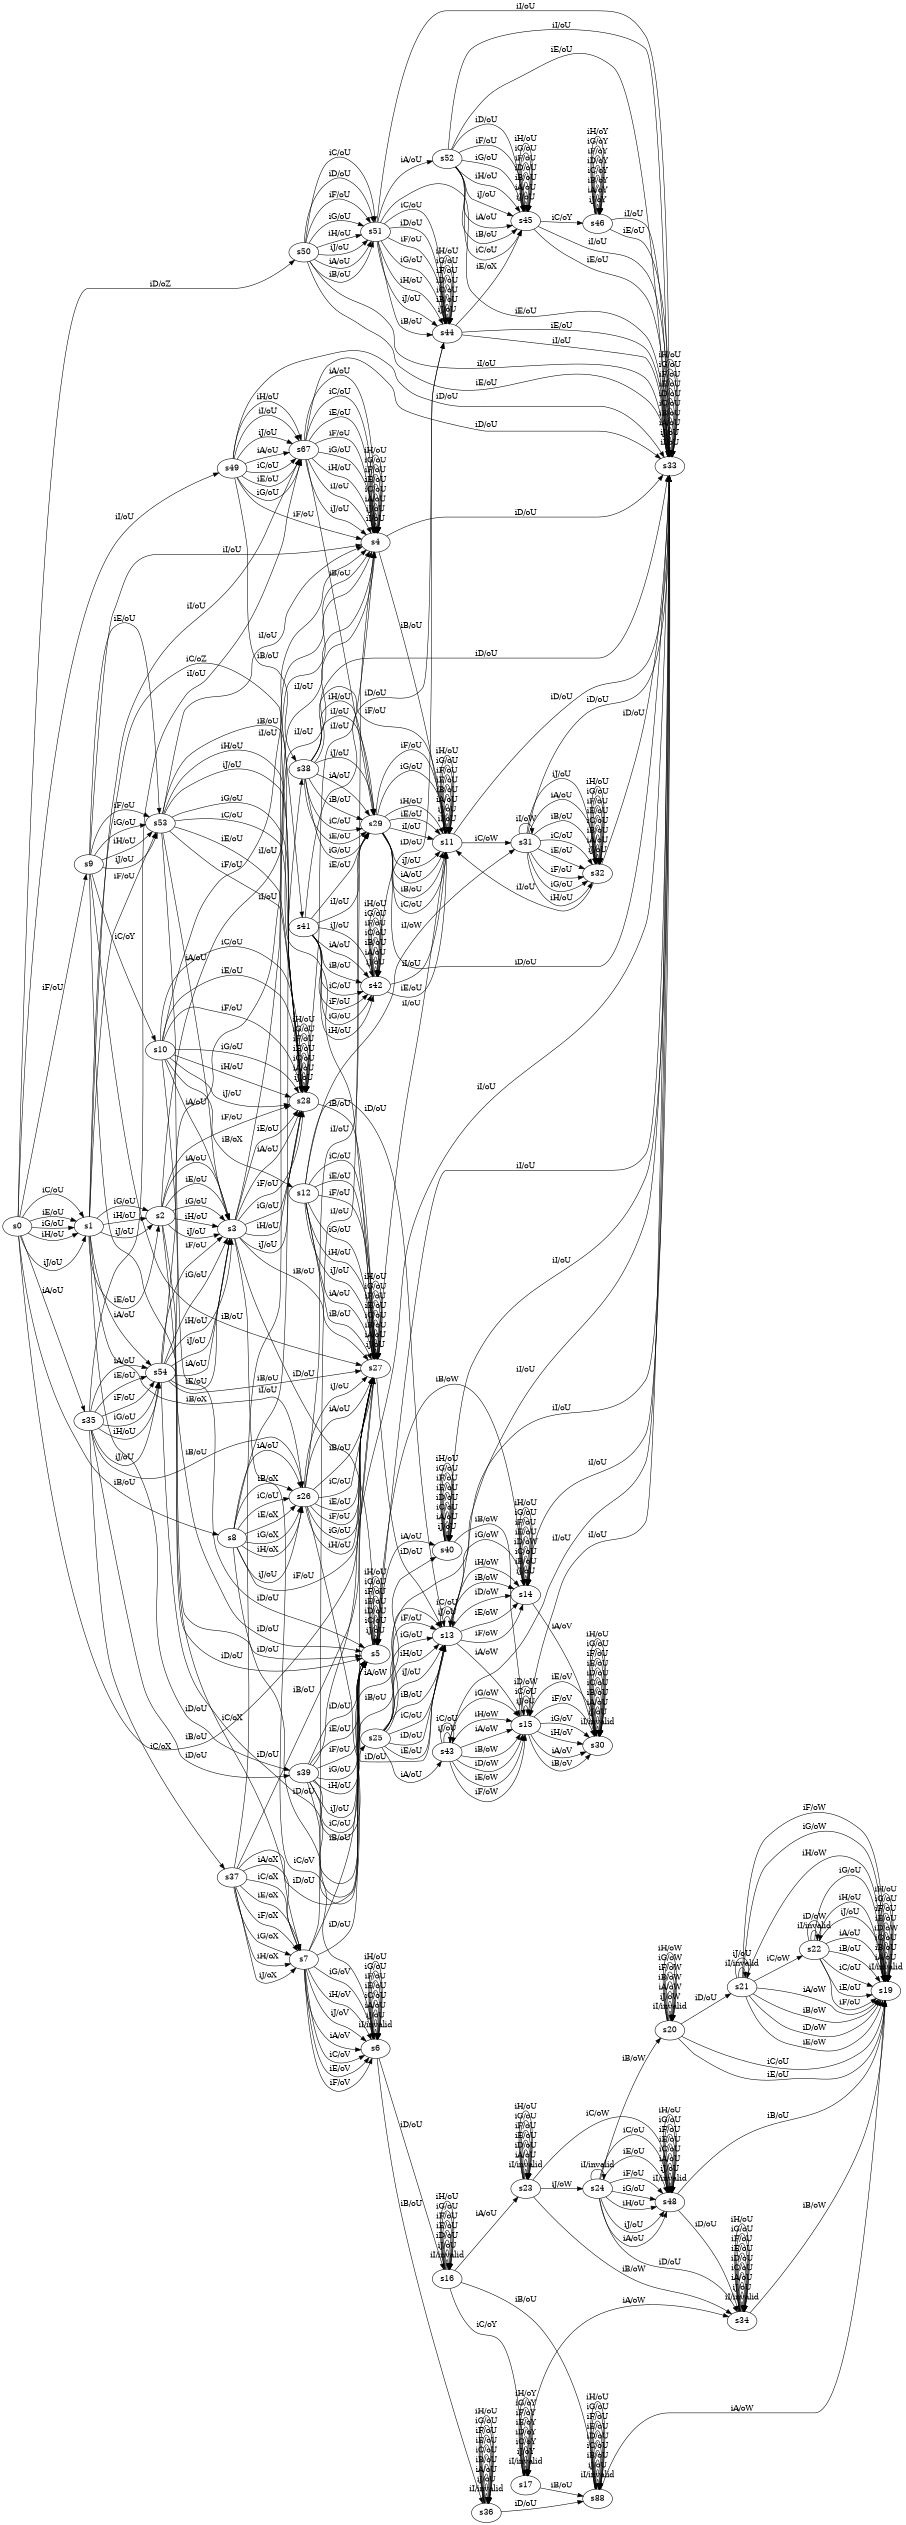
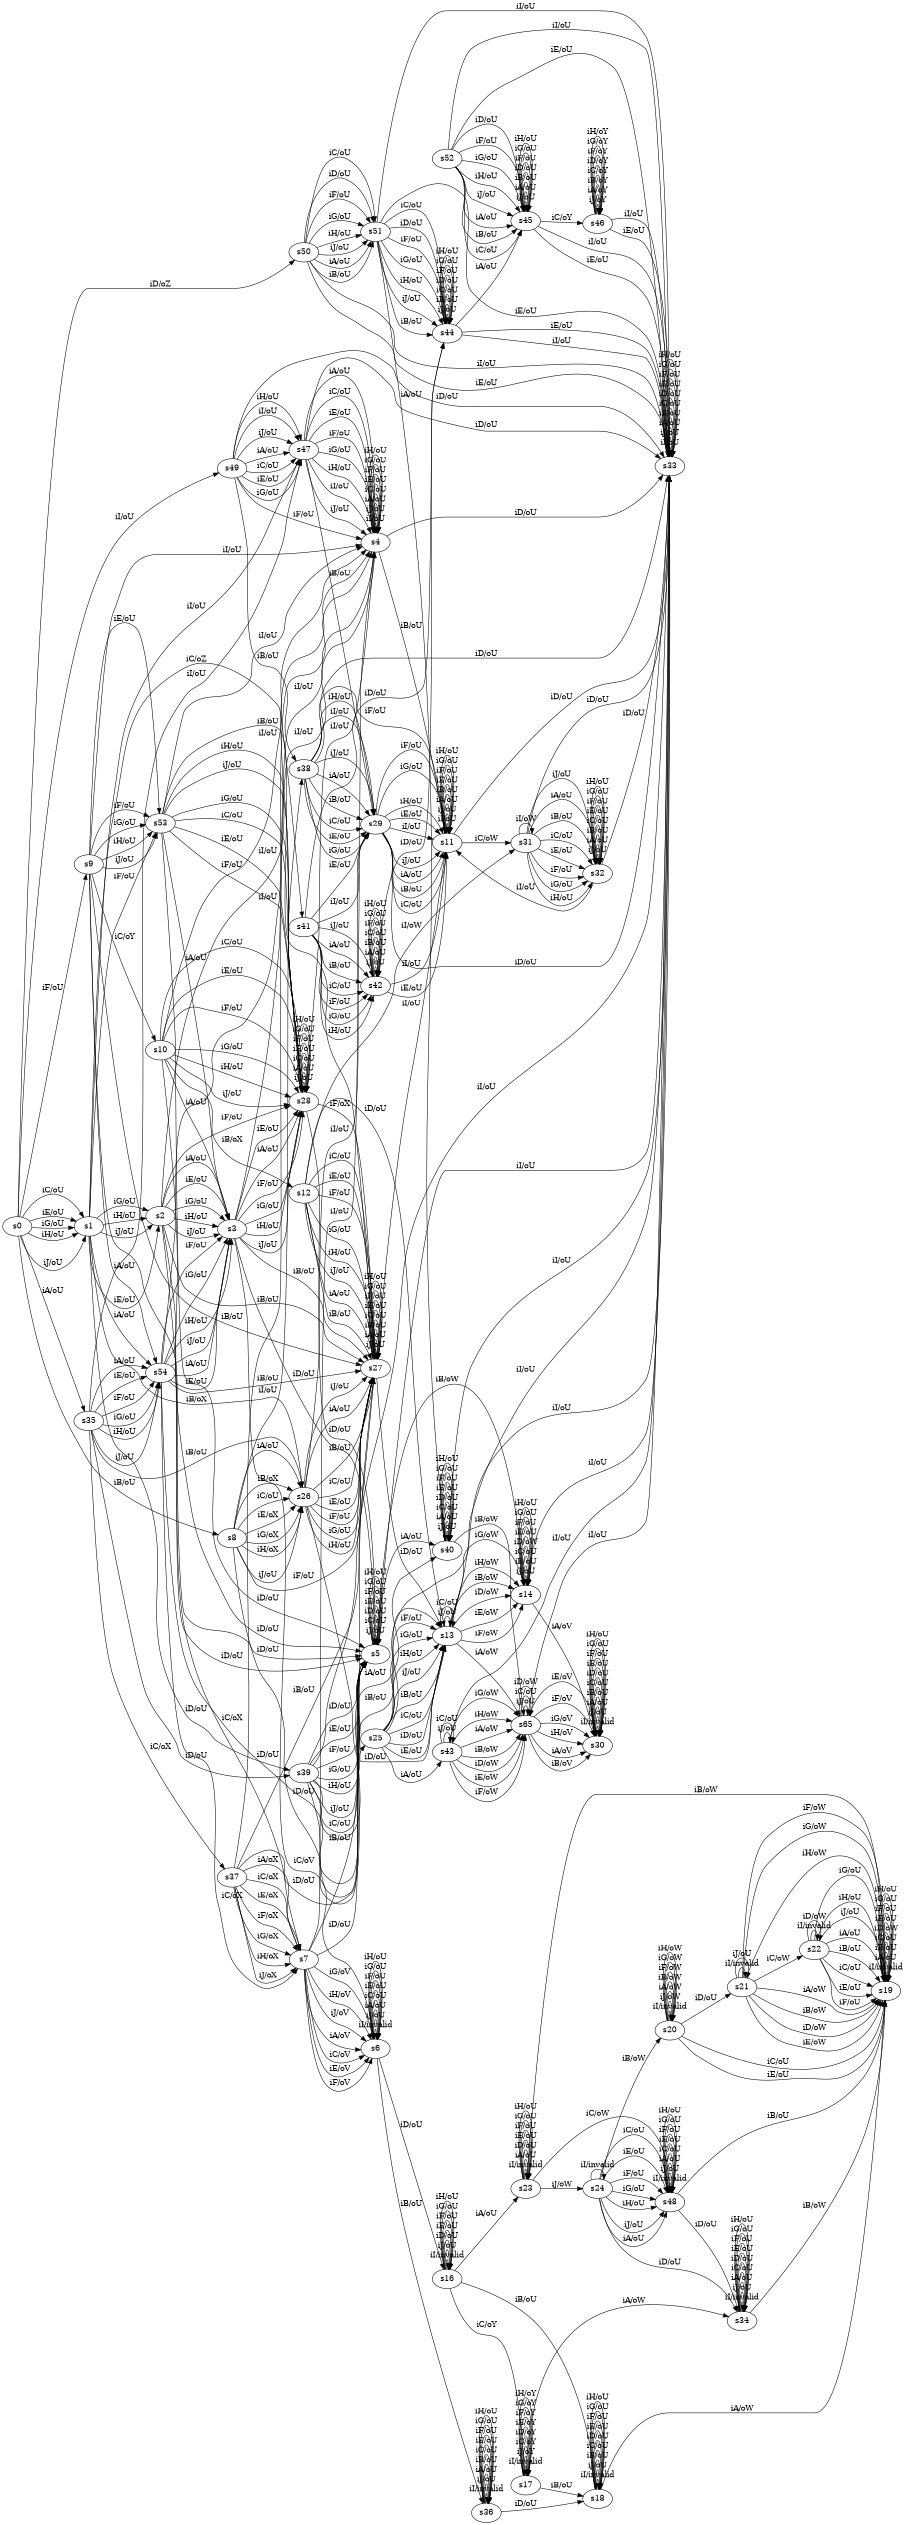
(393, 184) -> (431, 855)
(486, 267) -> (486, 267)
(304, 450) -> (304, 450)
(340, 1104) -> (340, 1104)
none -> (108, 1246)
none -> (332, 1437)
(376, 1673) -> (376, 1673)
none -> (177, 1719)
(129, 1725) -> (242, 1305)
(526, 1725) -> (526, 1725)
(620, 2272) -> (616, 1794)
(598, 2499) -> (598, 2499)
